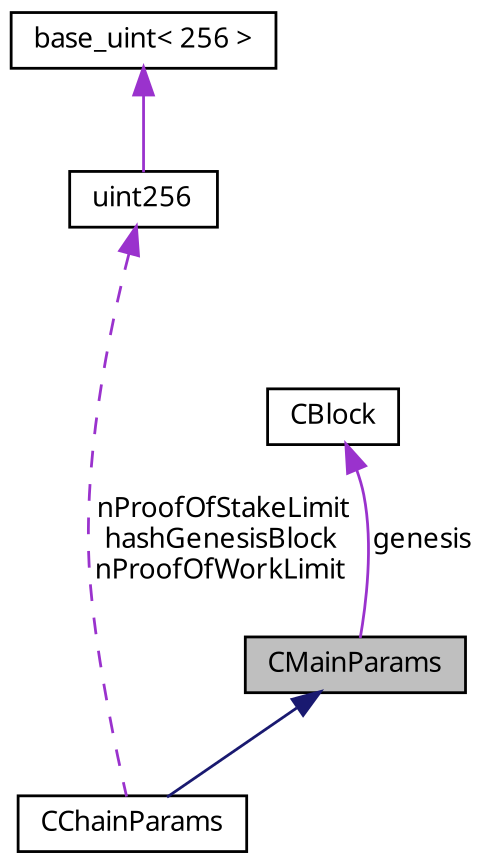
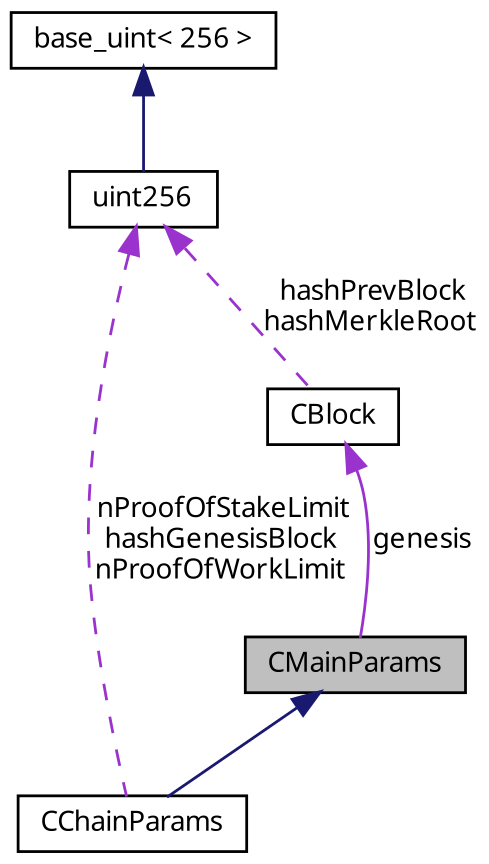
(144, 134) -> (144, 134)
none -> (248, 319)
